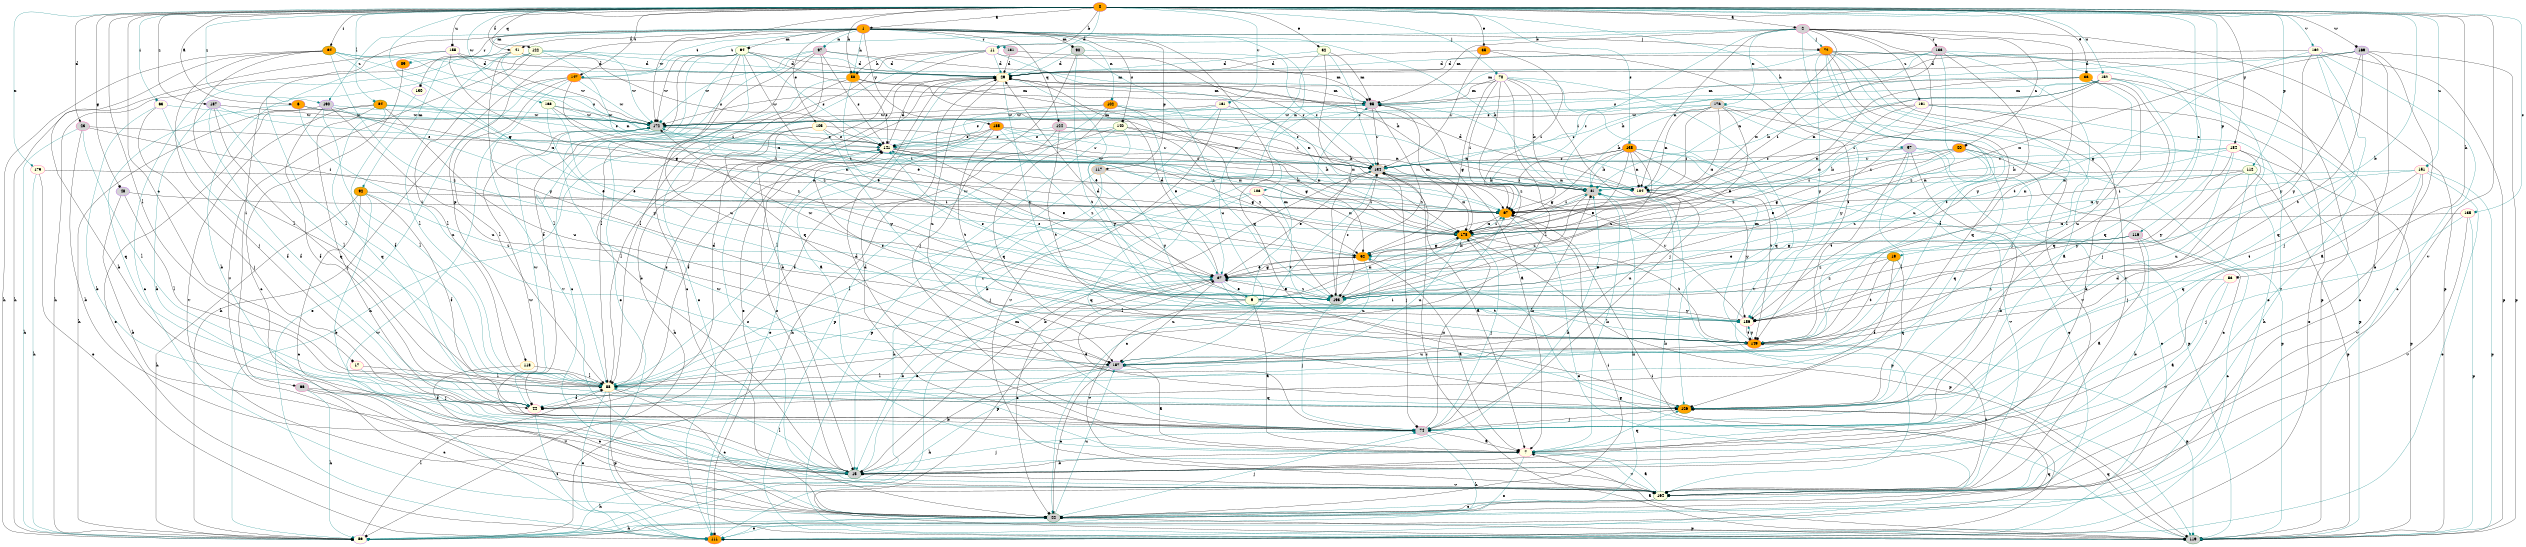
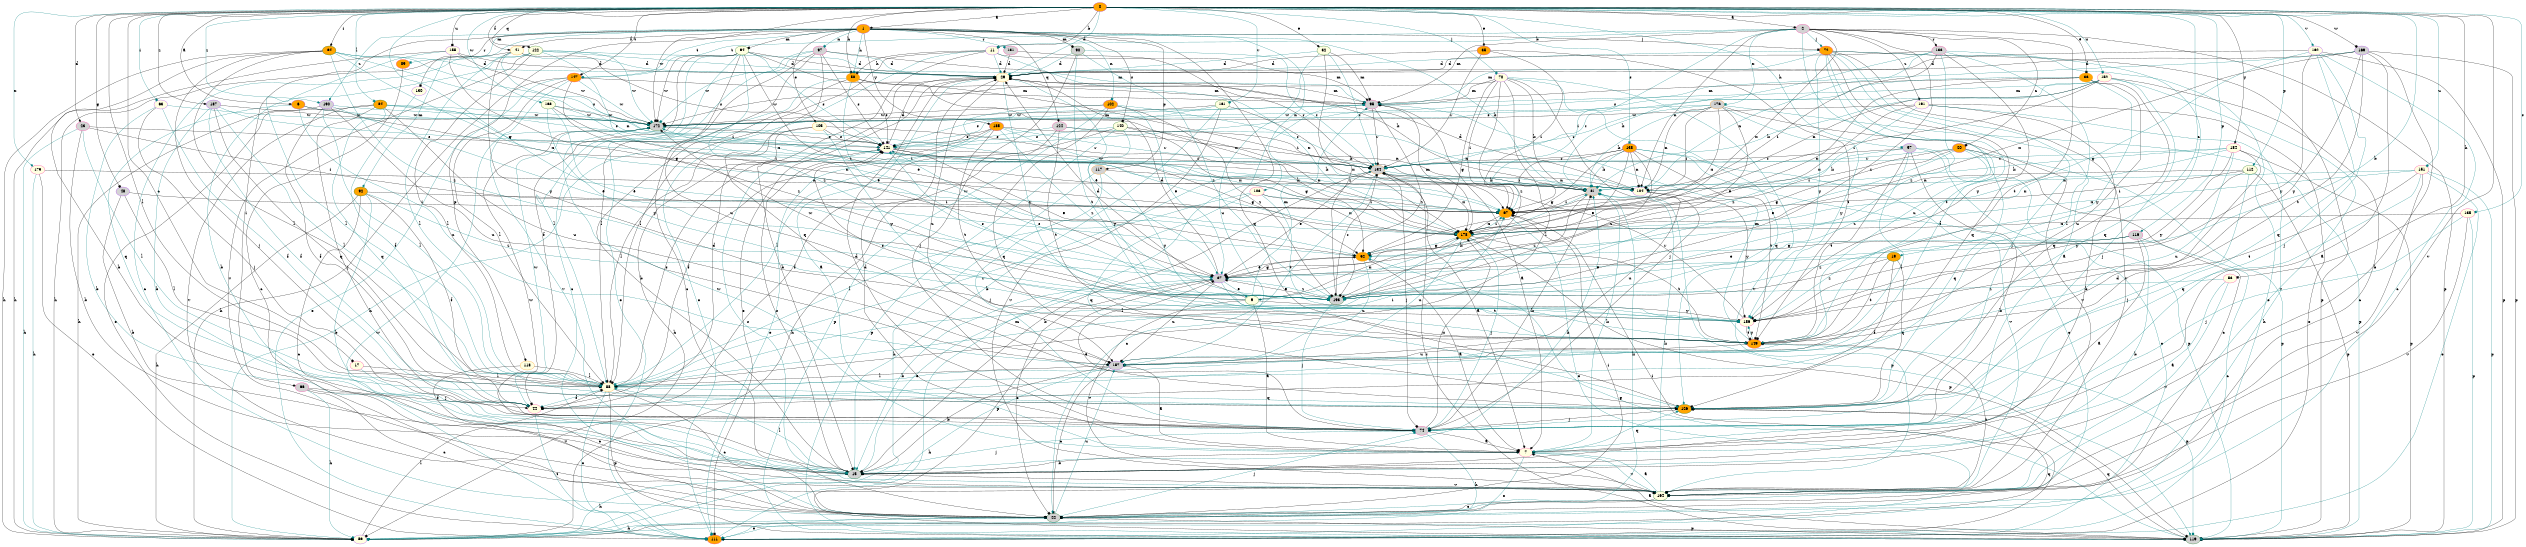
(1222, 104) -> (1222, 104)
(1271, 329) -> (1271, 329)
